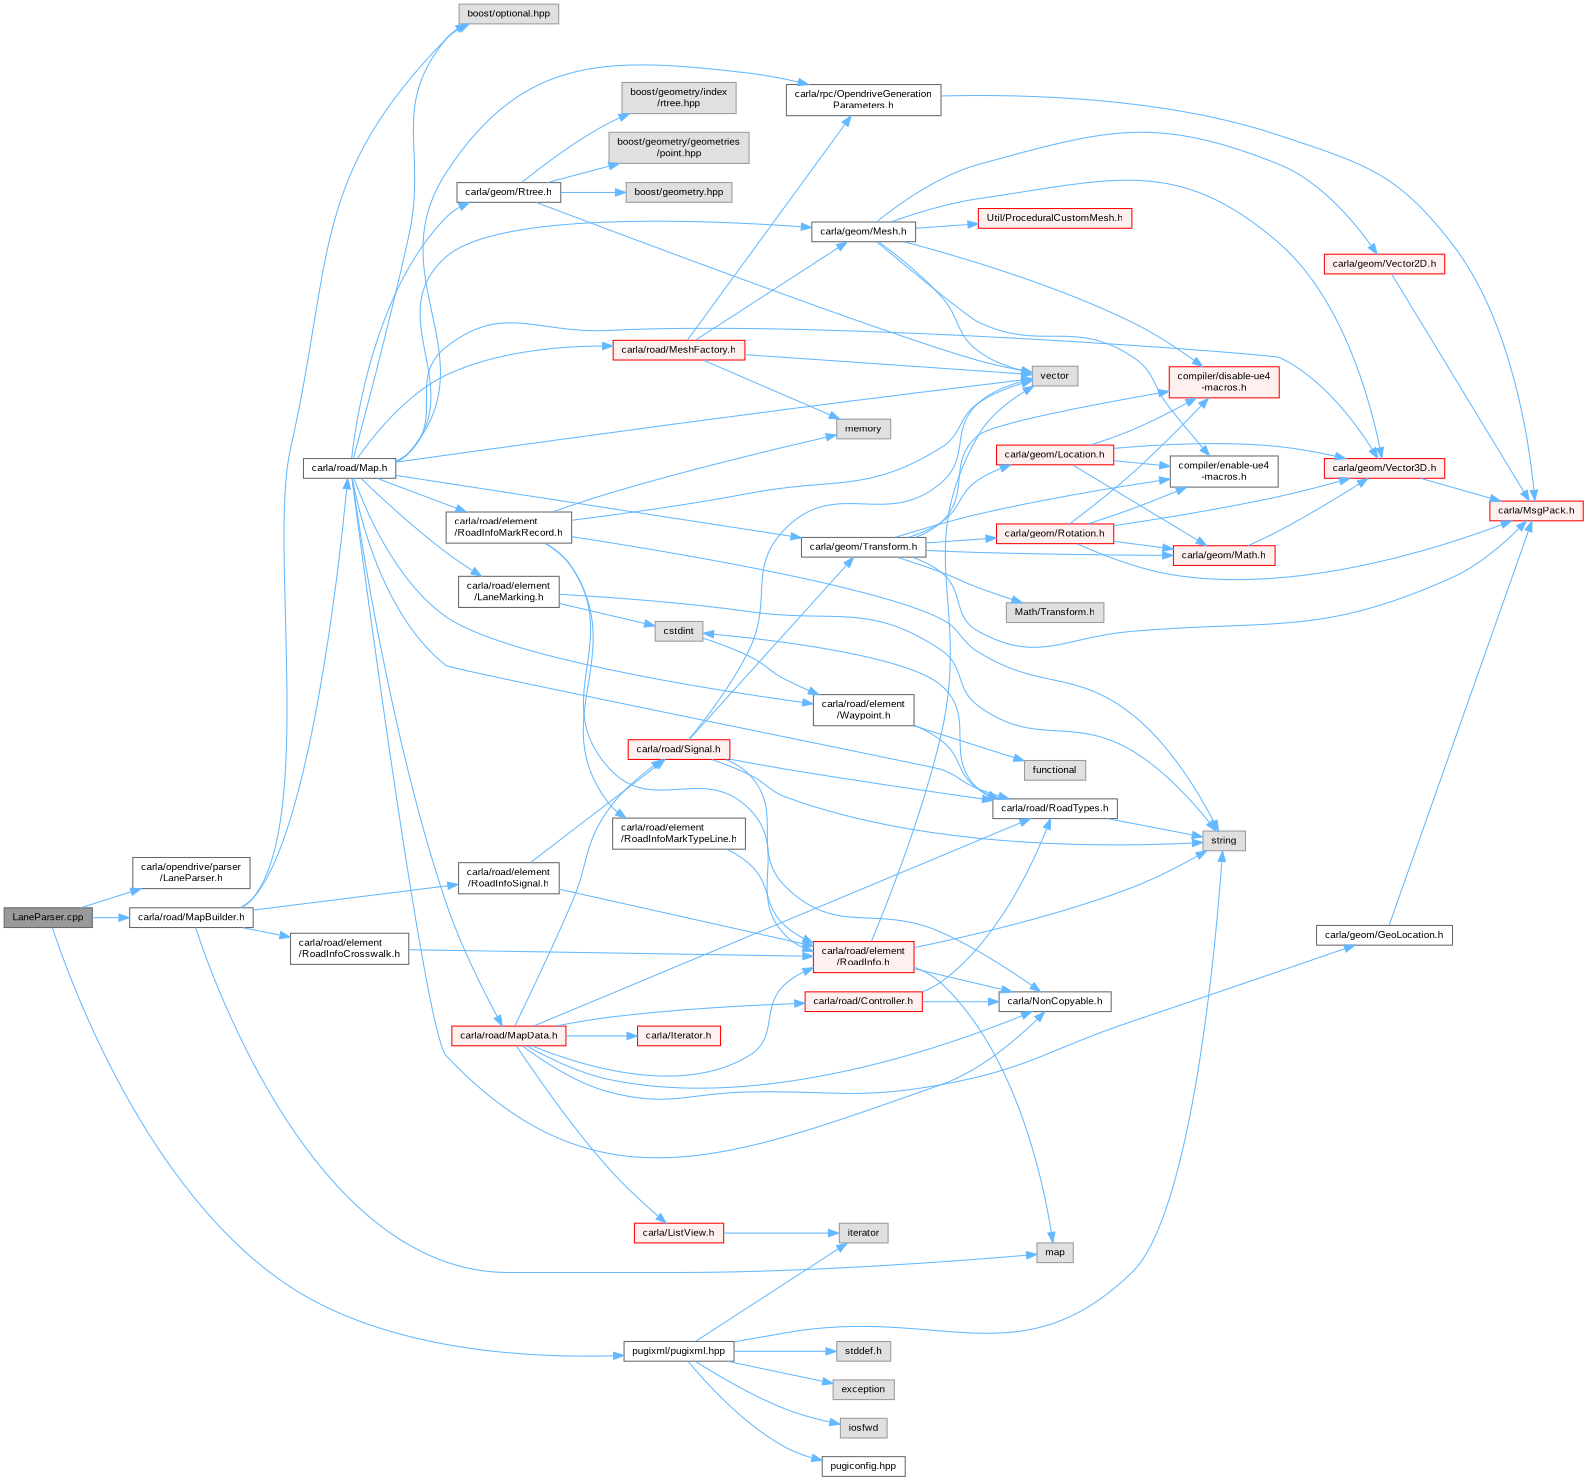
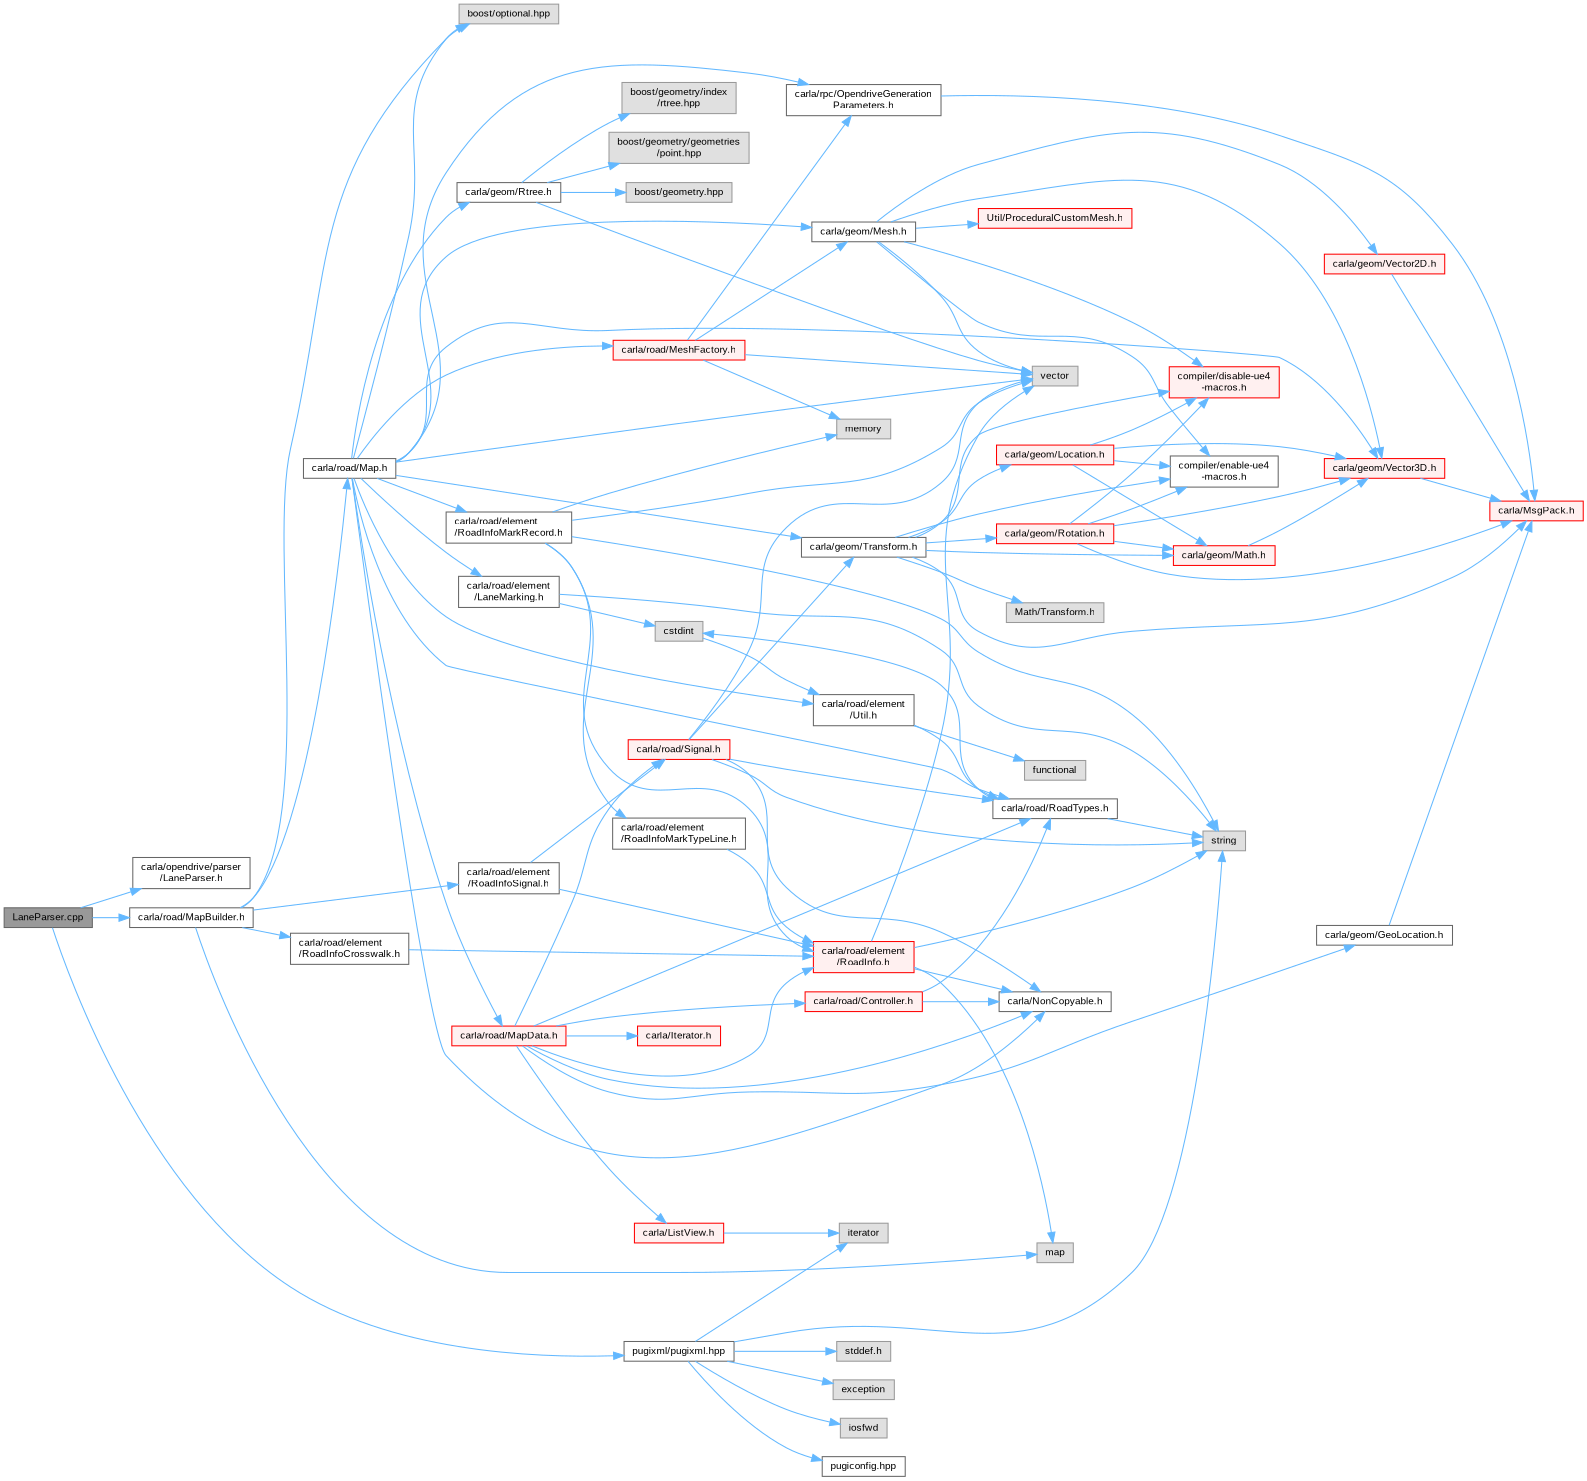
(864, 710) -> (864, 710)
